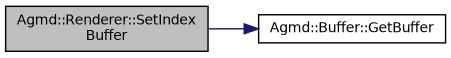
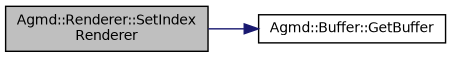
(107, 29) -> (107, 29)
